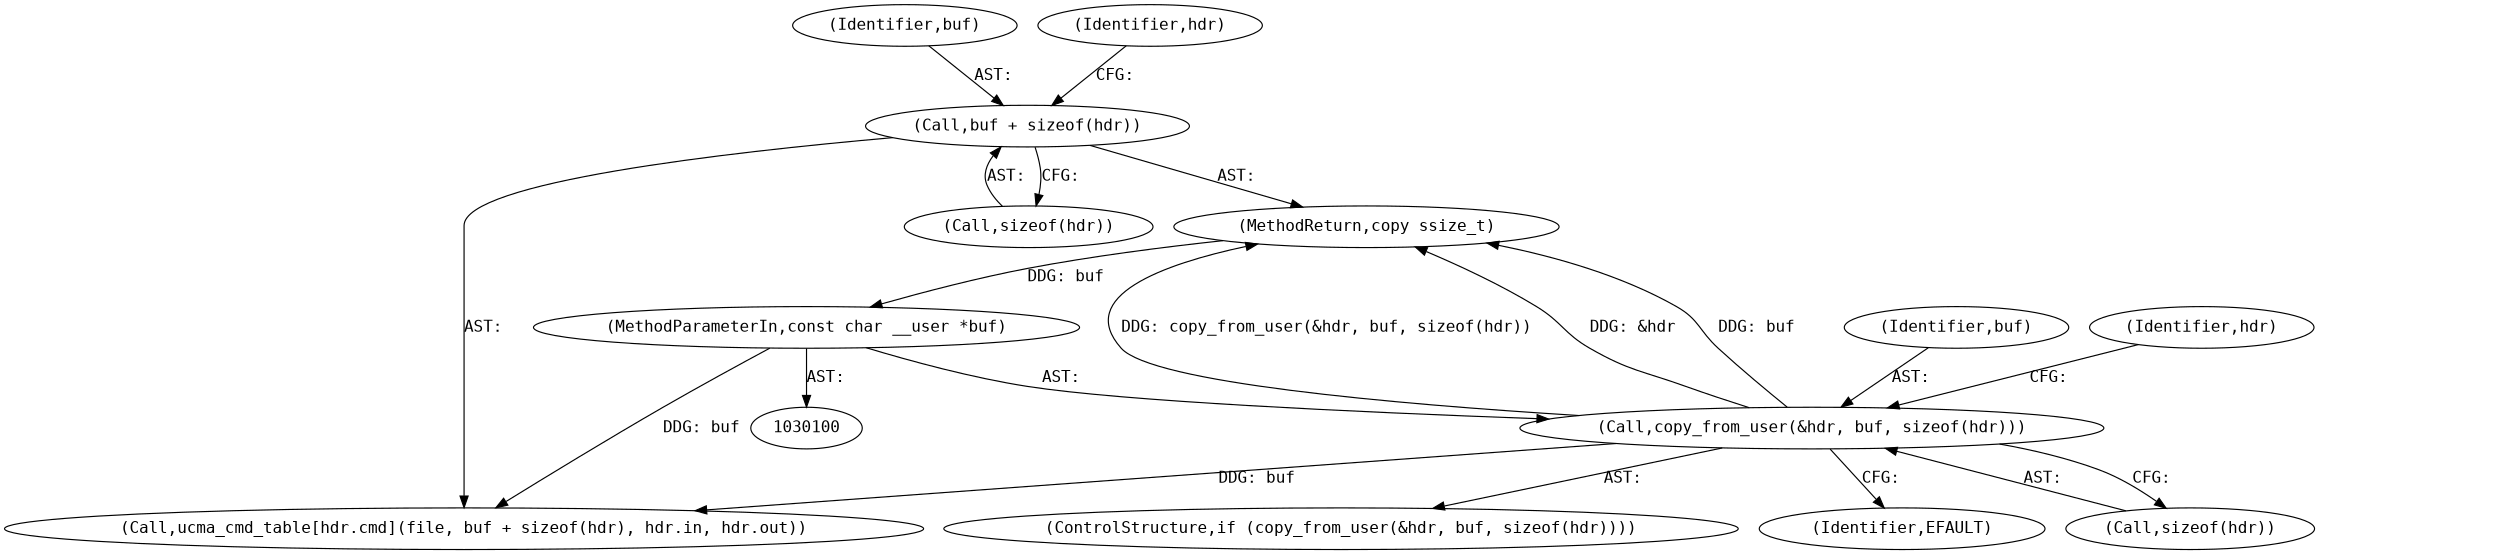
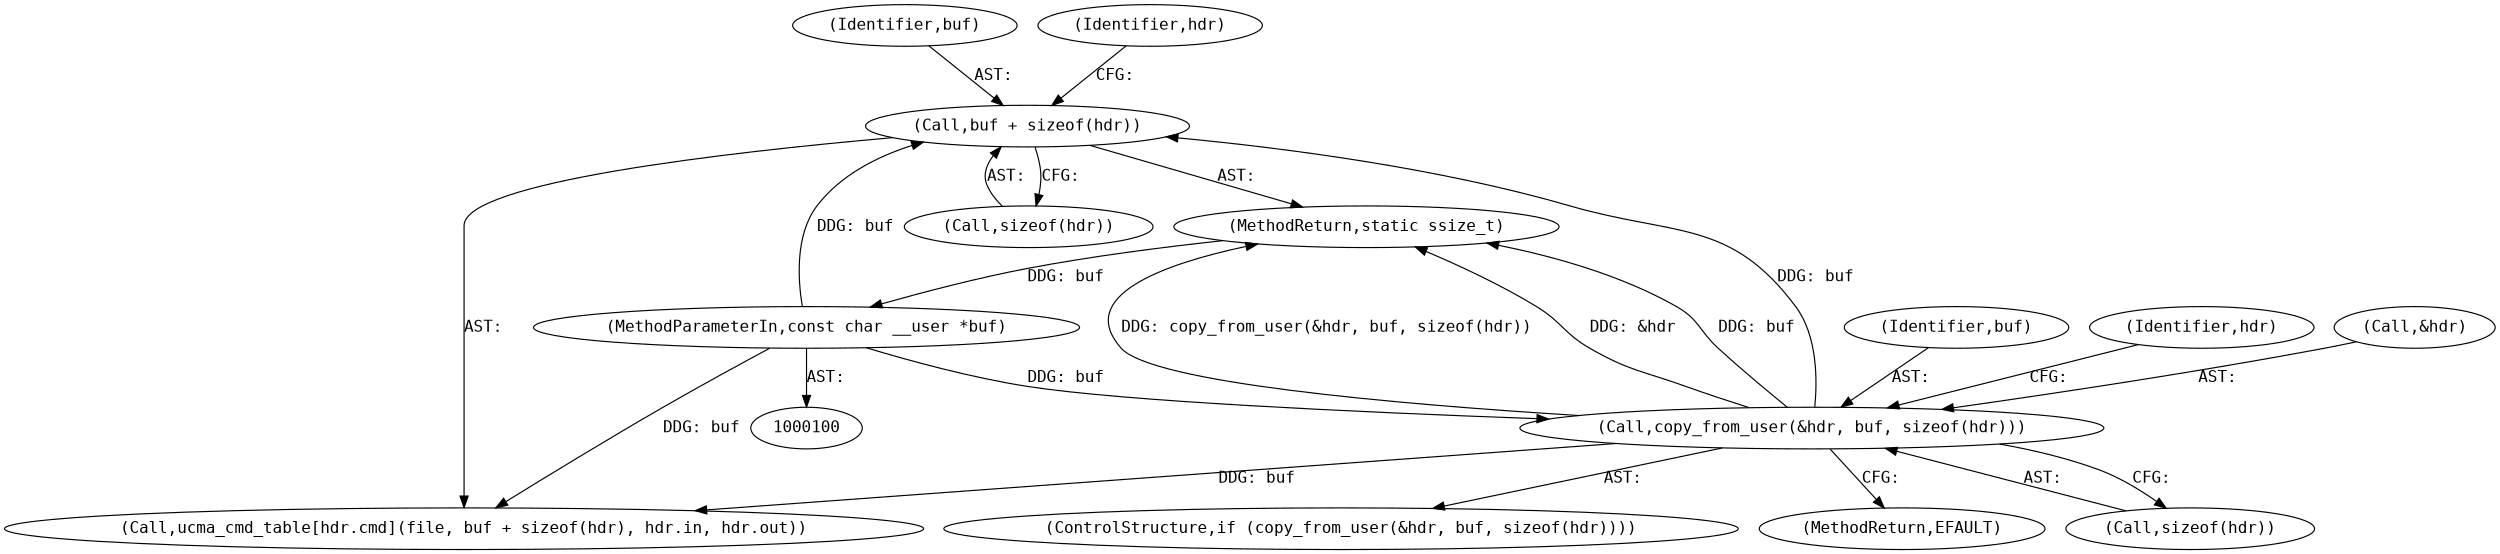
none -> (1551, 201)
none -> (820, 202)
(1366, 227) -> (1366, 227)
none -> (2415, 327)
(1066, 378) -> (1066, 378)
(807, 428) -> (807, 428)
(1902, 529) -> (1902, 529)
